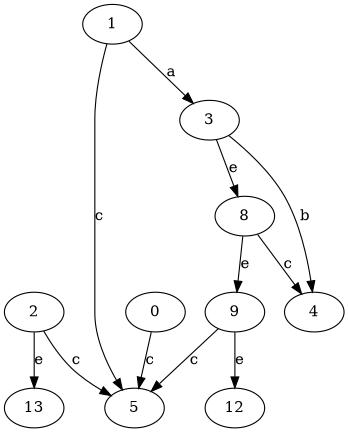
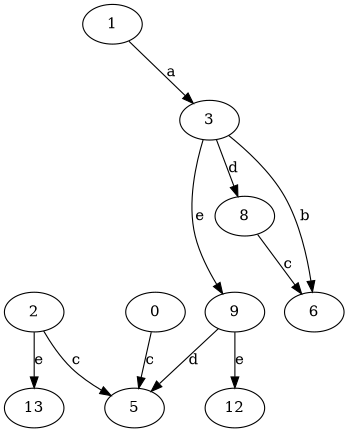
(234, 168) -> (234, 168)
(95, 213) -> none
(240, 259) -> (192, 214)
(314, 312) -> (314, 312)
(194, 360) -> (194, 360)
